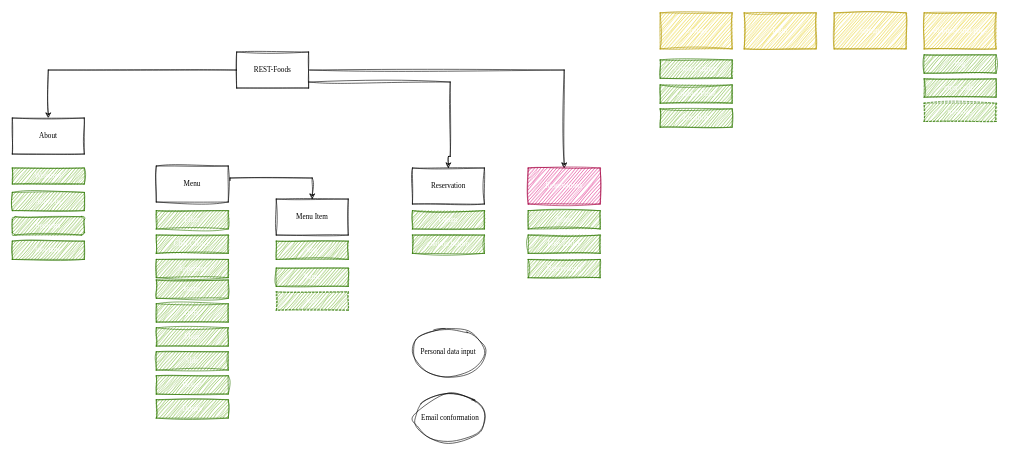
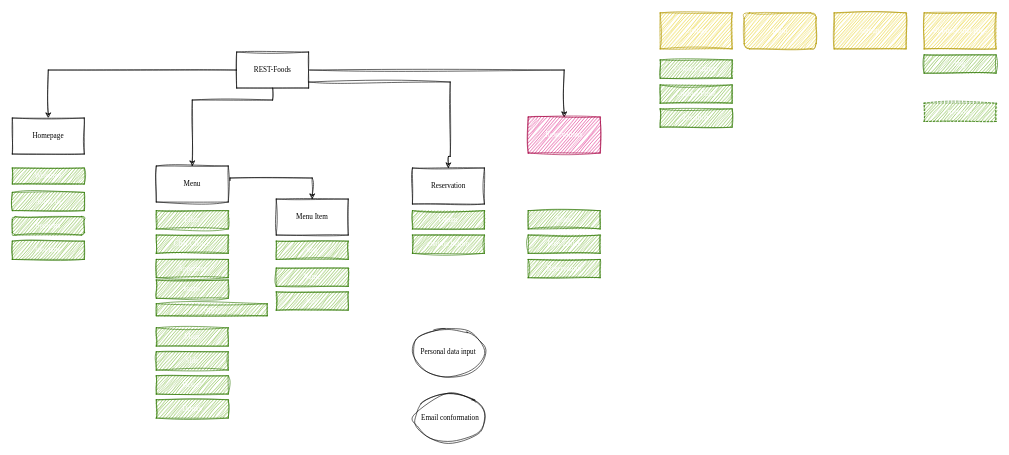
(780, 31) -> (780, 31)
(960, 88) -> none
none -> (192, 117)
(48, 136) -> (48, 136)
(564, 186) -> (564, 135)
(312, 301) -> (312, 301)
(192, 313) -> (212, 310)
